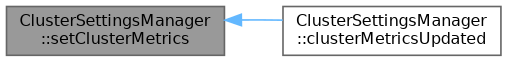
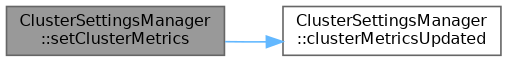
(262, 20) -> (246, 42)
